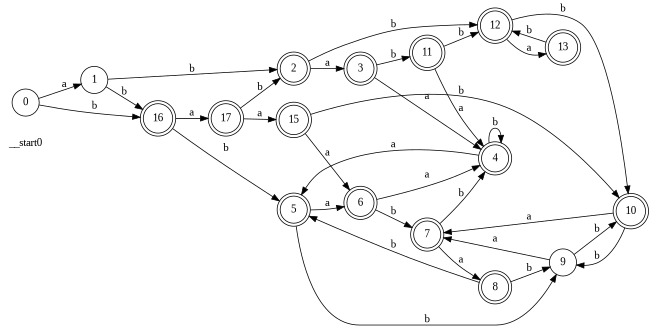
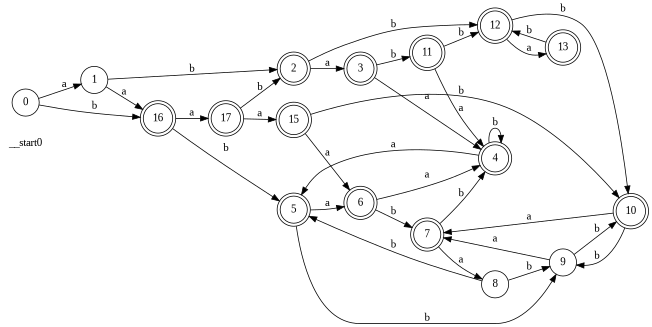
(124, 92) -> (124, 92)
(495, 287) -> (495, 284)
